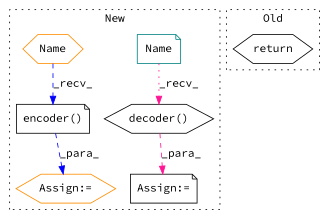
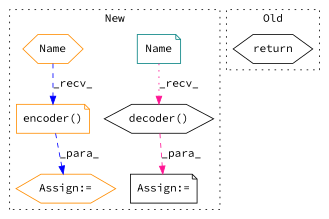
(53, 119) -> (53, 119)
